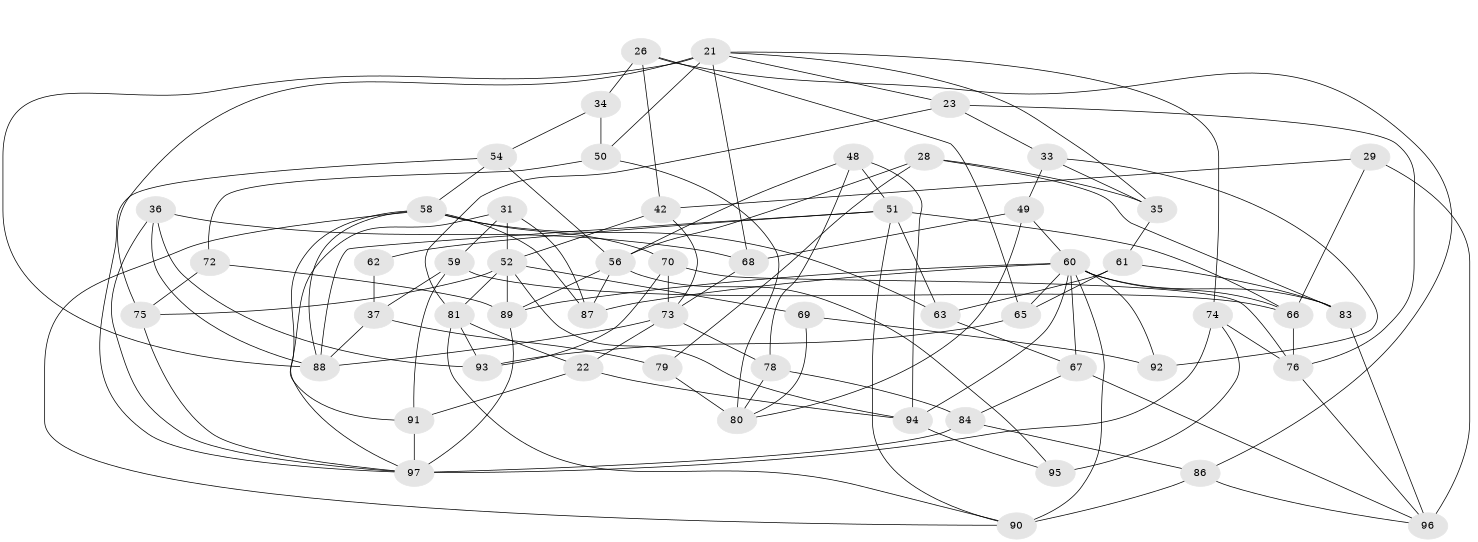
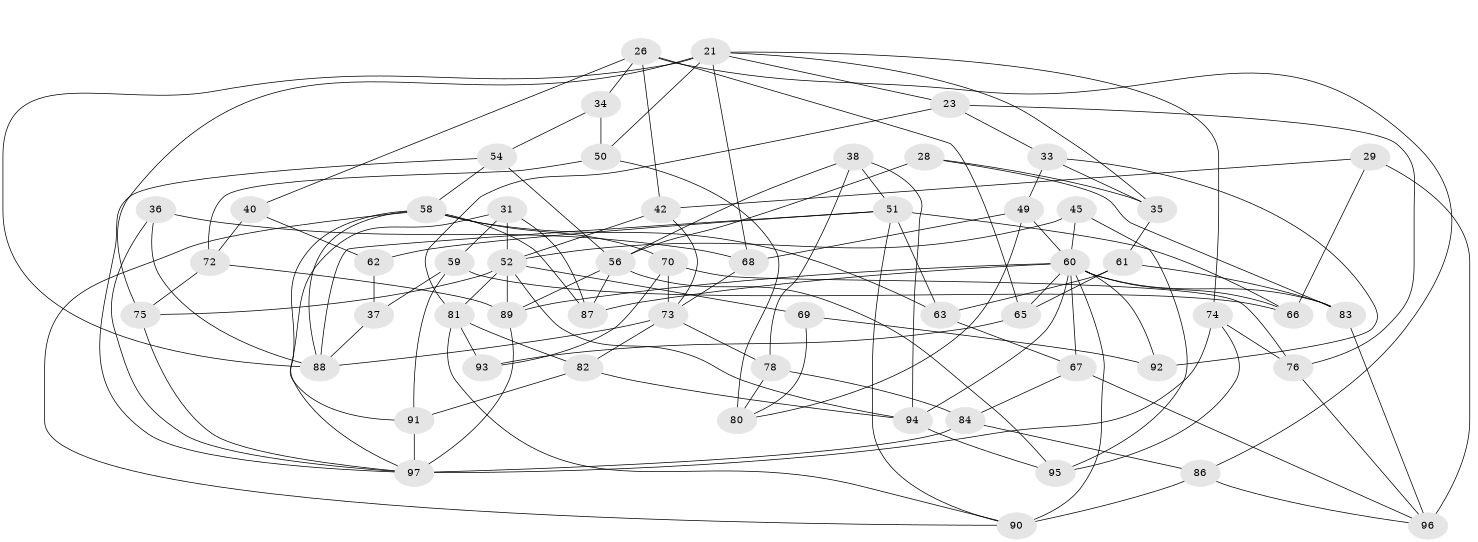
(853, 157) -> (853, 157)
none -> (250, 210)
none -> (1077, 210)
(287, 334) -> none
(1293, 342) -> none
(583, 368) -> (583, 368)
(662, 368) -> none
